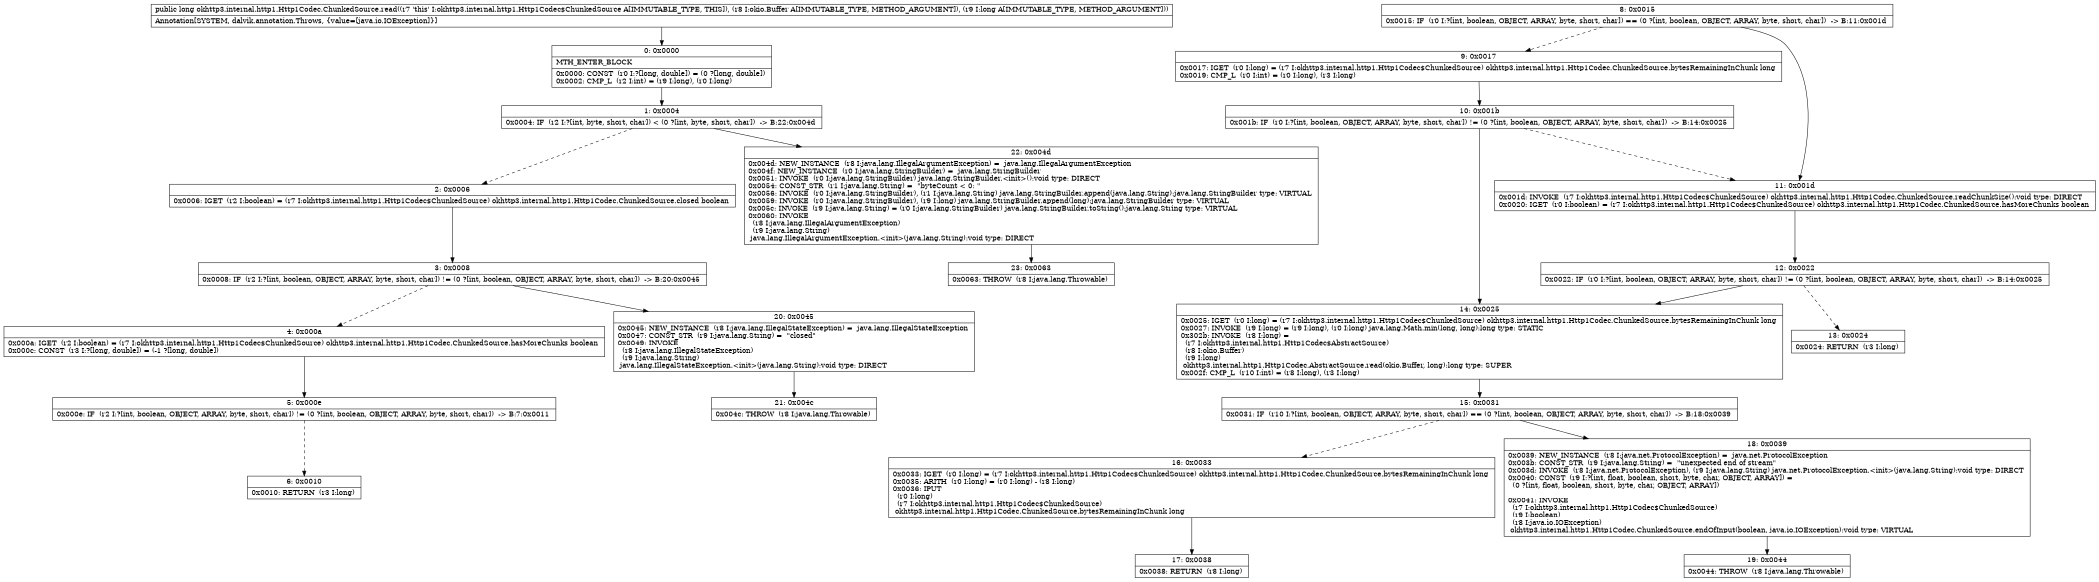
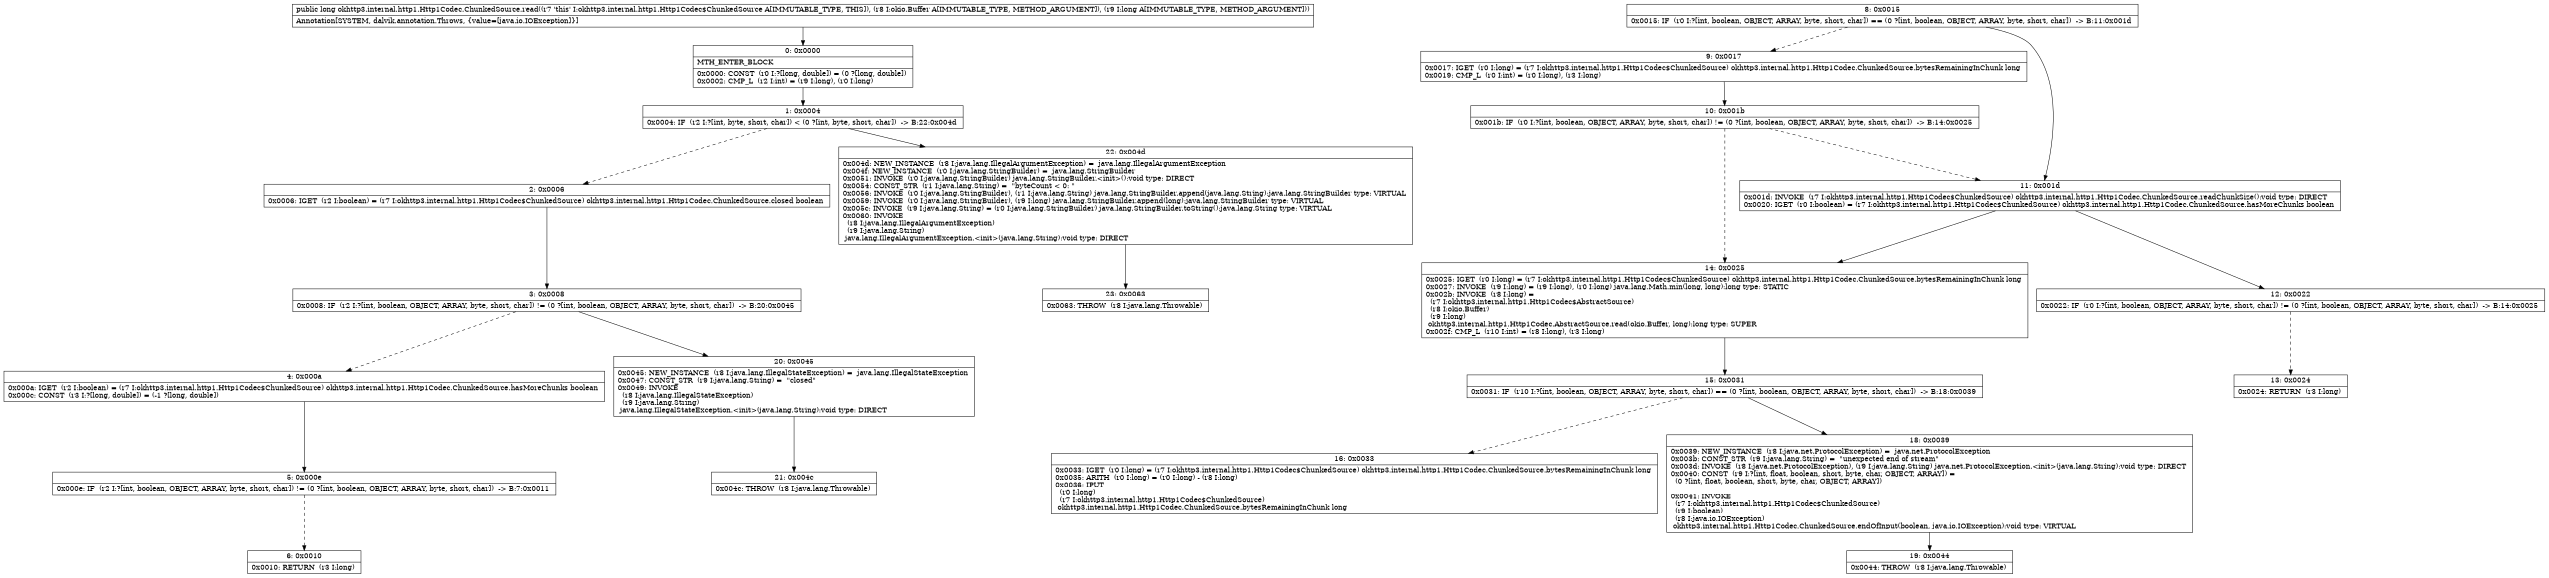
(1480, 214) -> (1725, 193)
(1702, 294) -> (1919, 236)
(1236, 336) -> (1481, 295)
(1192, 566) -> none
